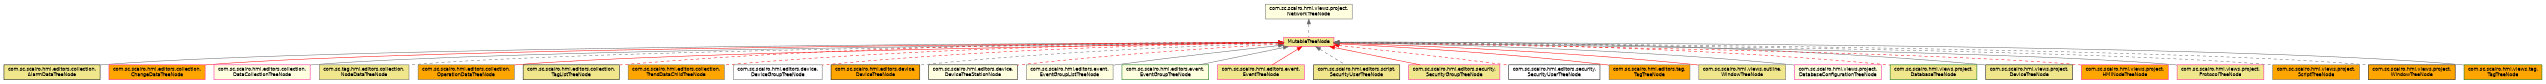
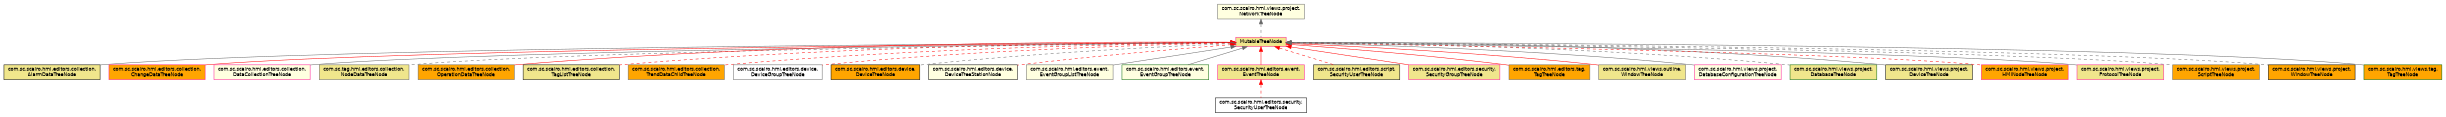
(1739, 54) -> (1628, 53)
(1424, 55) -> (1261, 91)
(1333, 57) -> (1307, 56)
